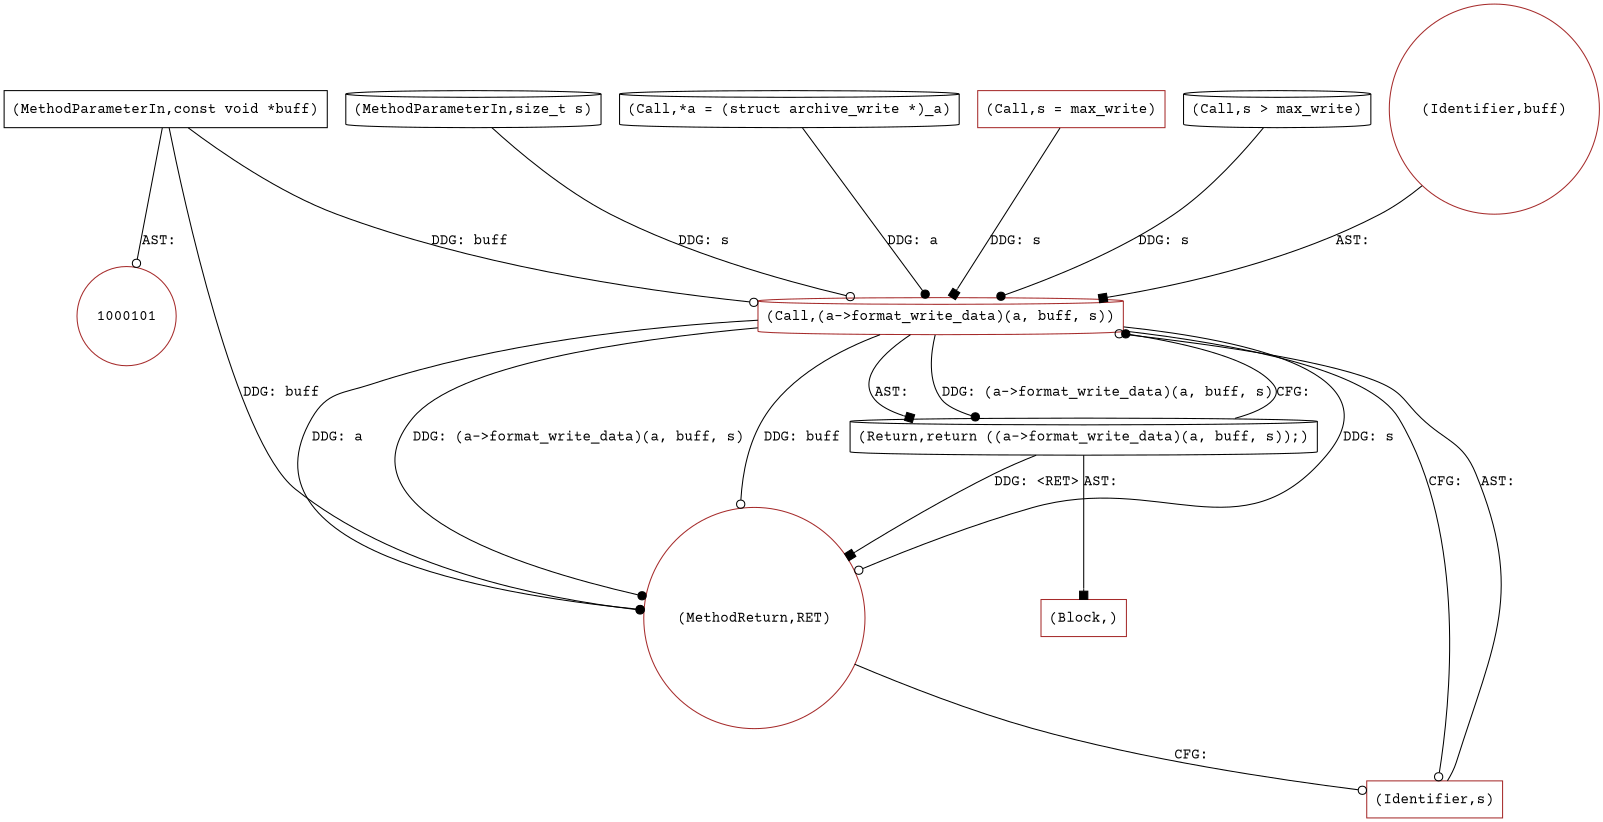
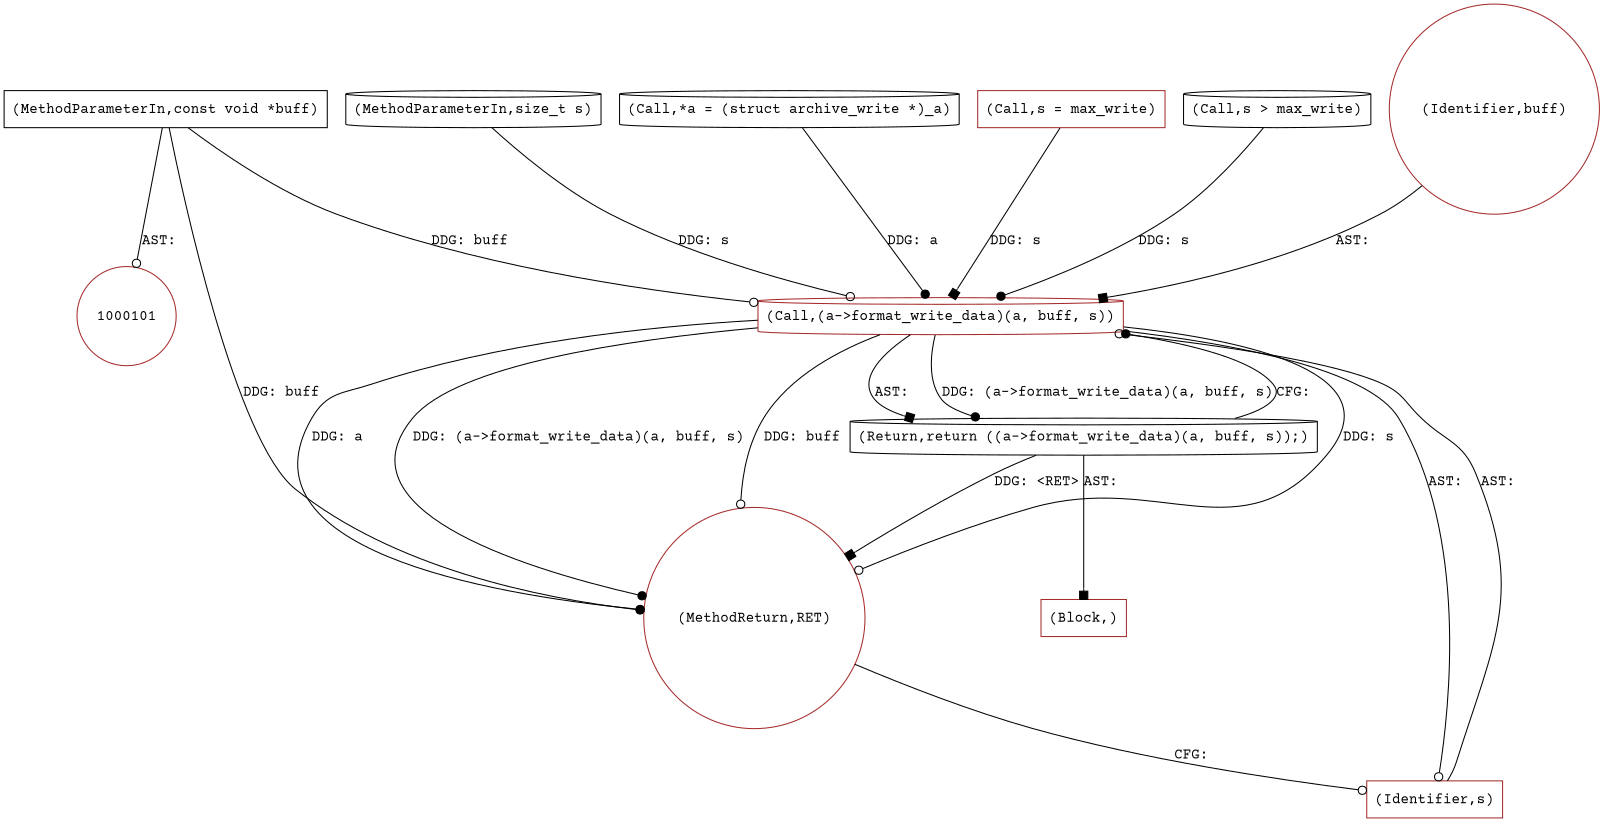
(1450, 481) -> (1450, 481)
